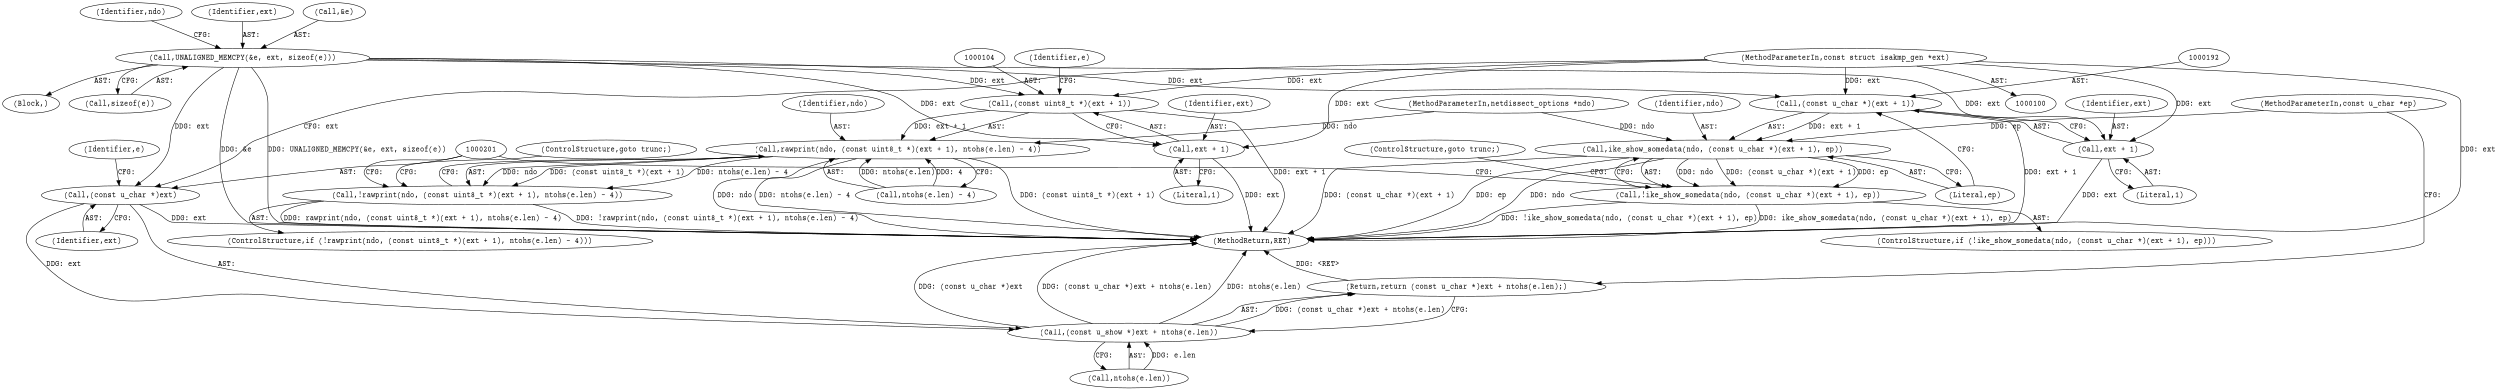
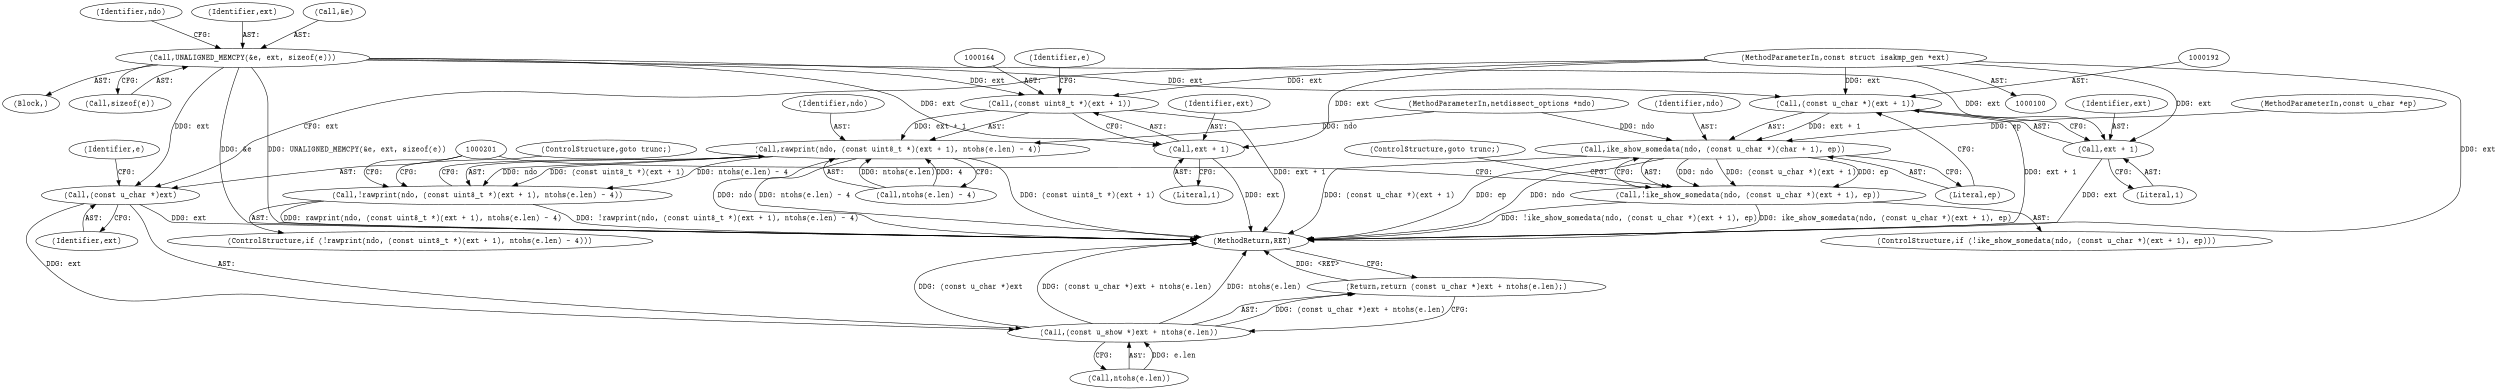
(980, 58) -> (980, 58)
(1713, 149) -> (1713, 149)
(2088, 269) -> (1349, 263)
